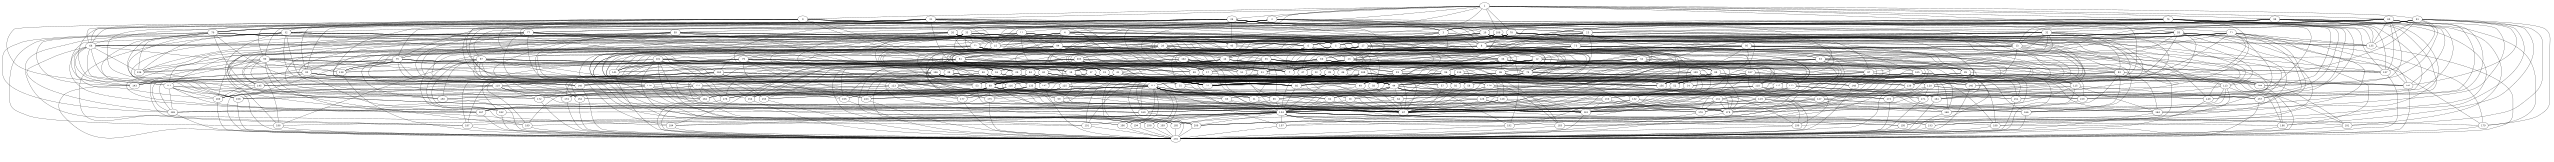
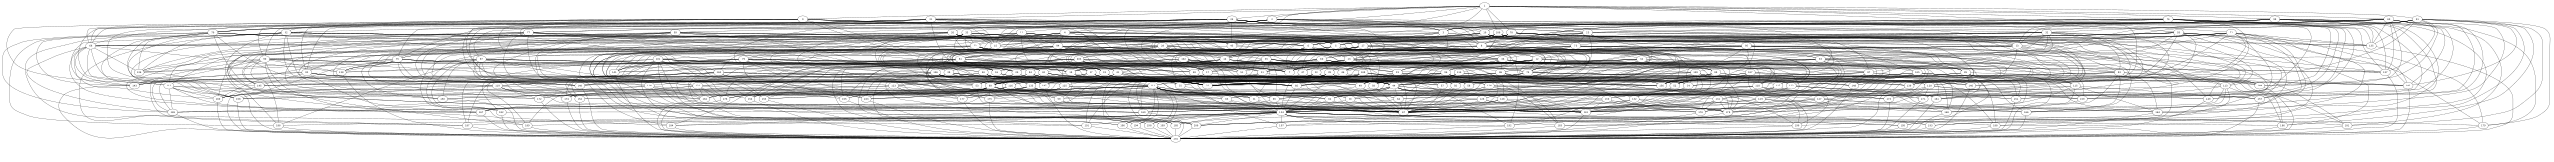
(396, 32) -> none
(1689, 53) -> none
